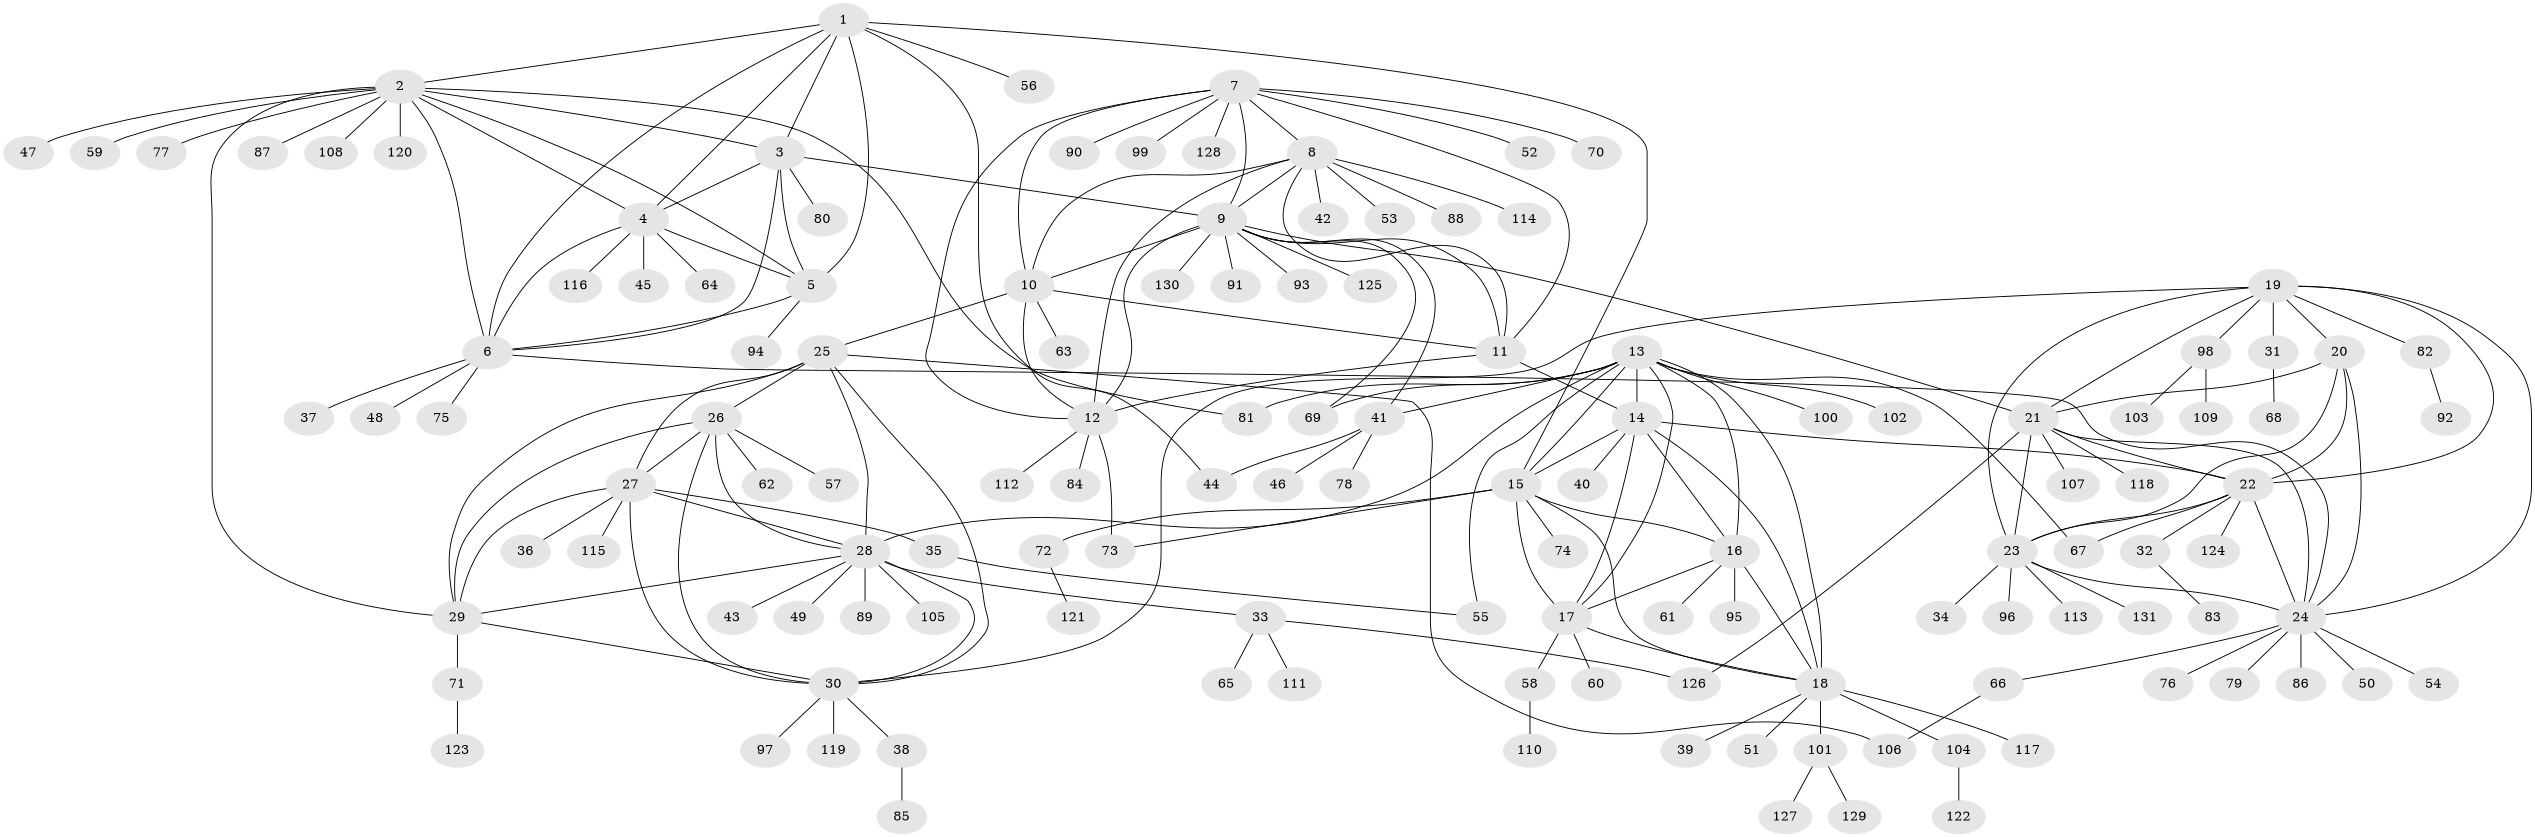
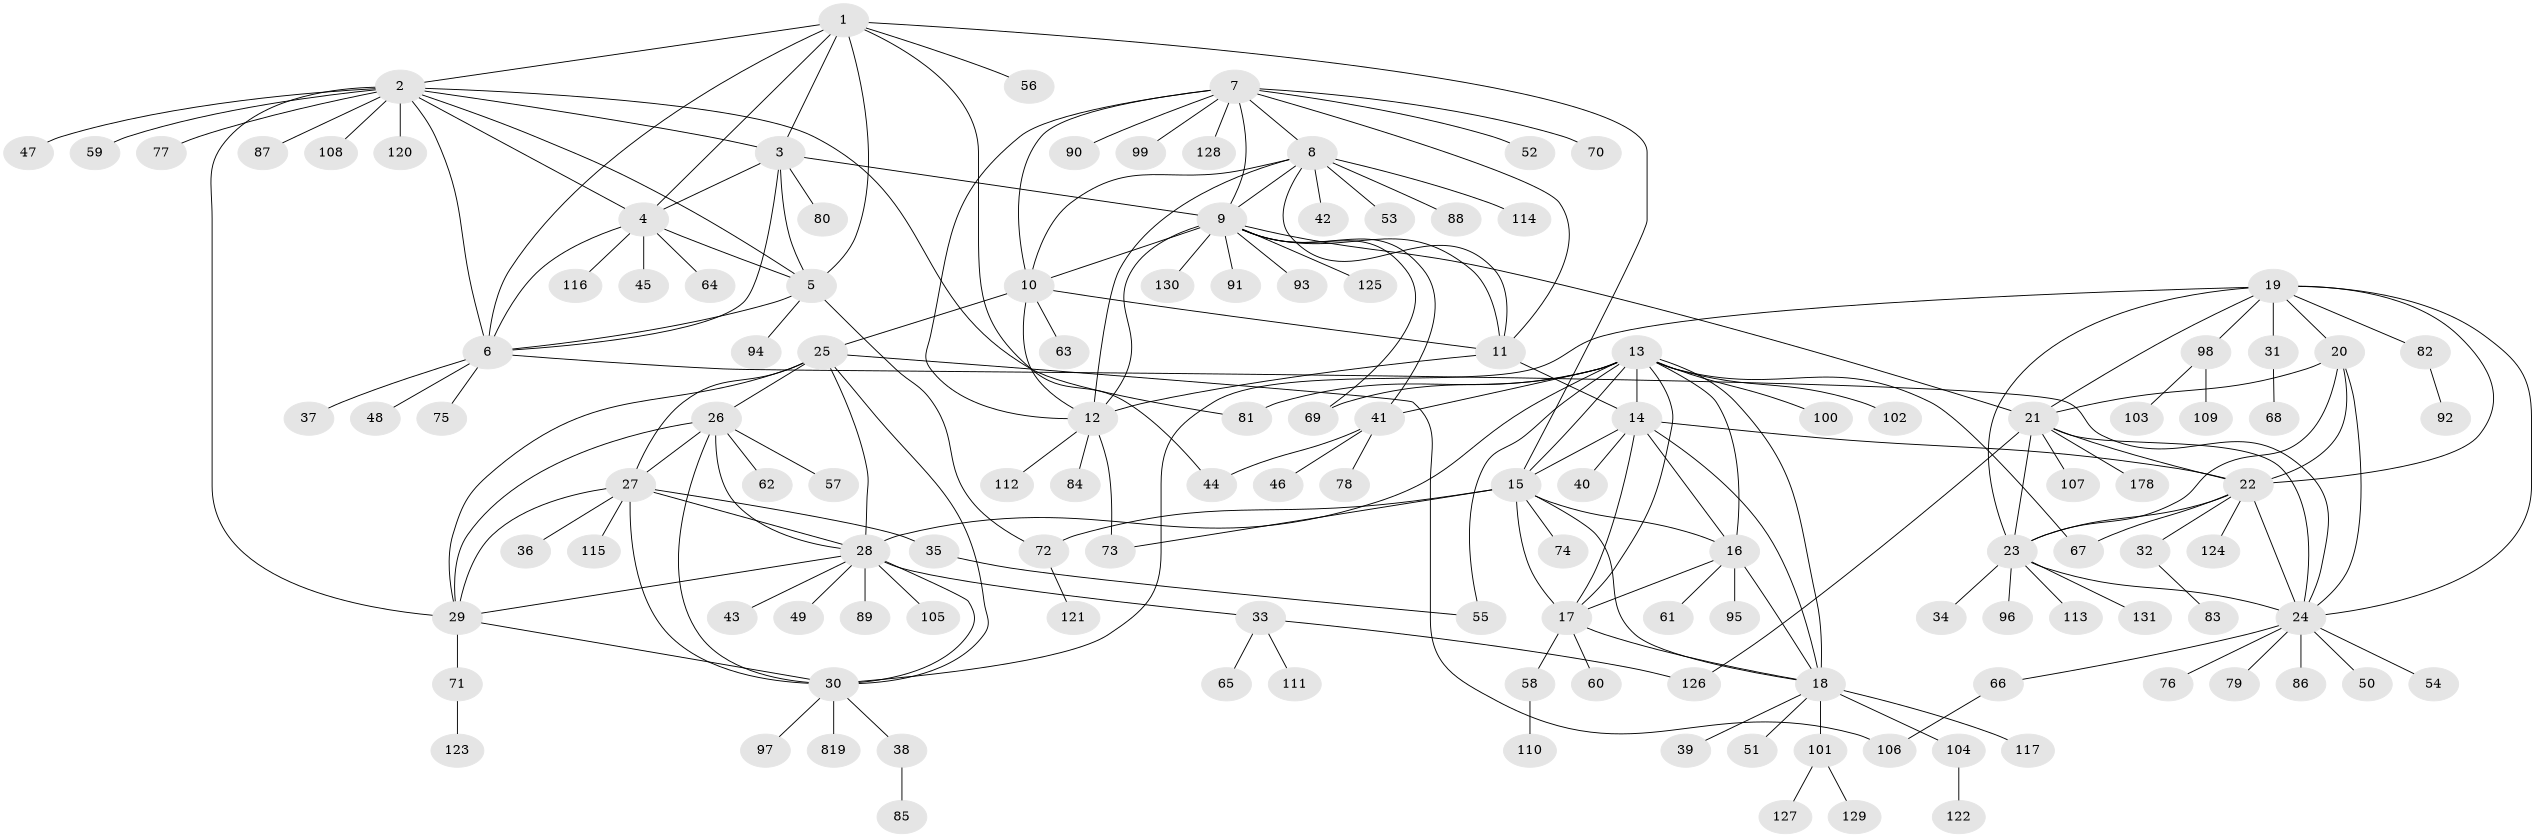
none -> (939, 413)
(2142, 485) -> (2142, 485)
(834, 751) -> (834, 751)
